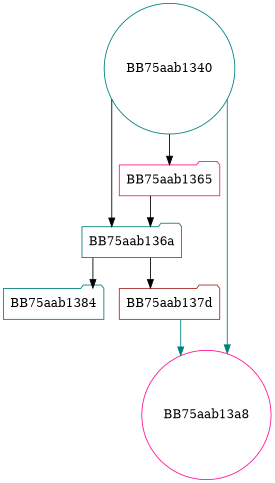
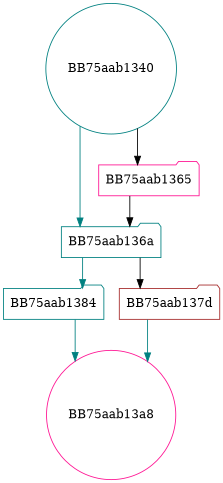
(112, 159) -> (80, 172)
(227, 222) -> (75, 336)
(93, 269) -> (83, 269)
